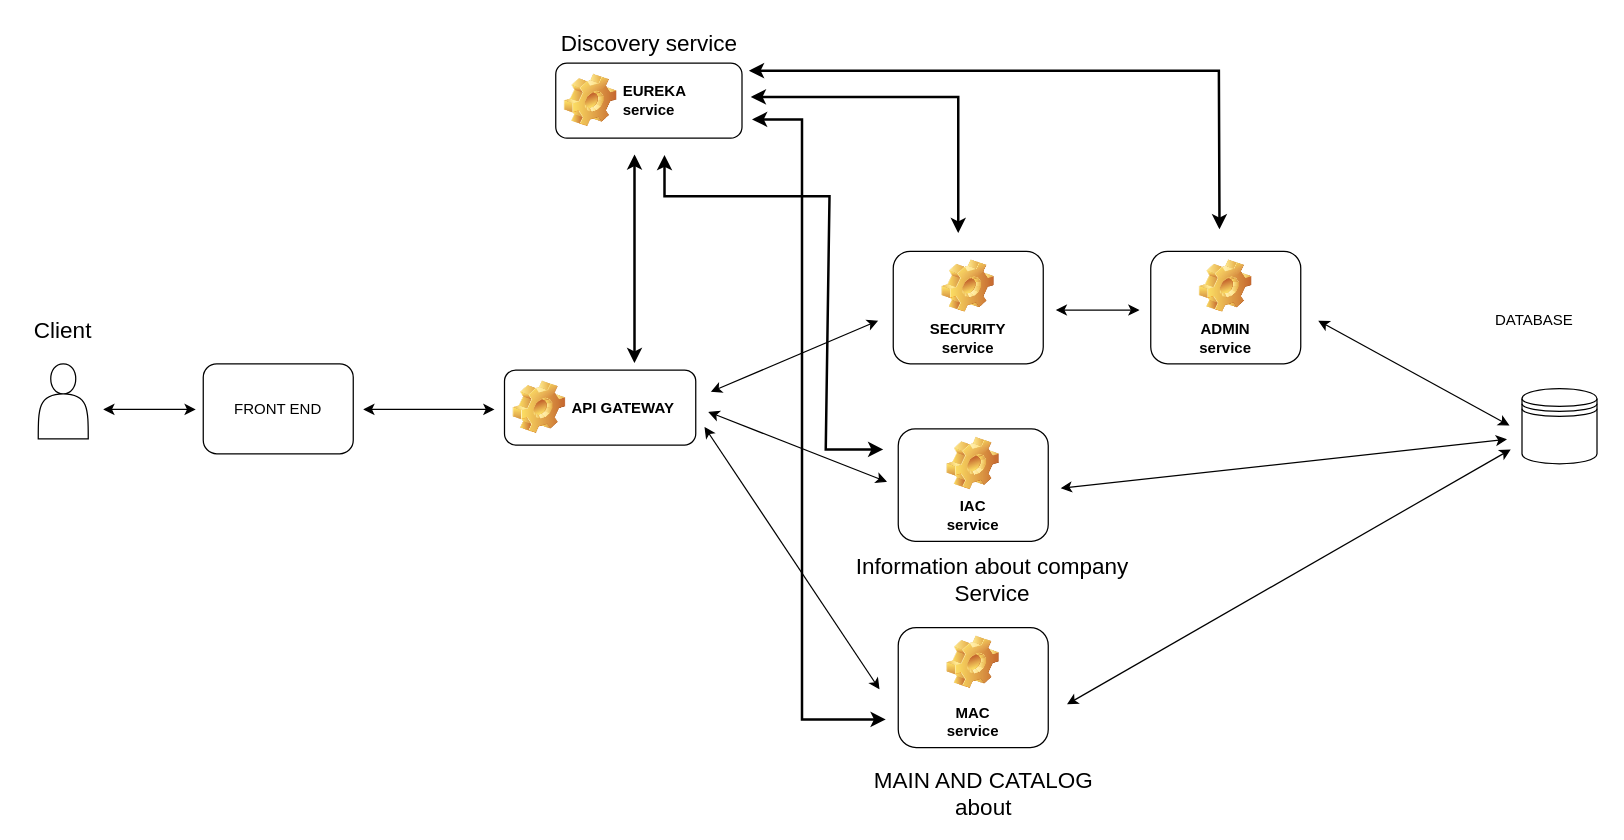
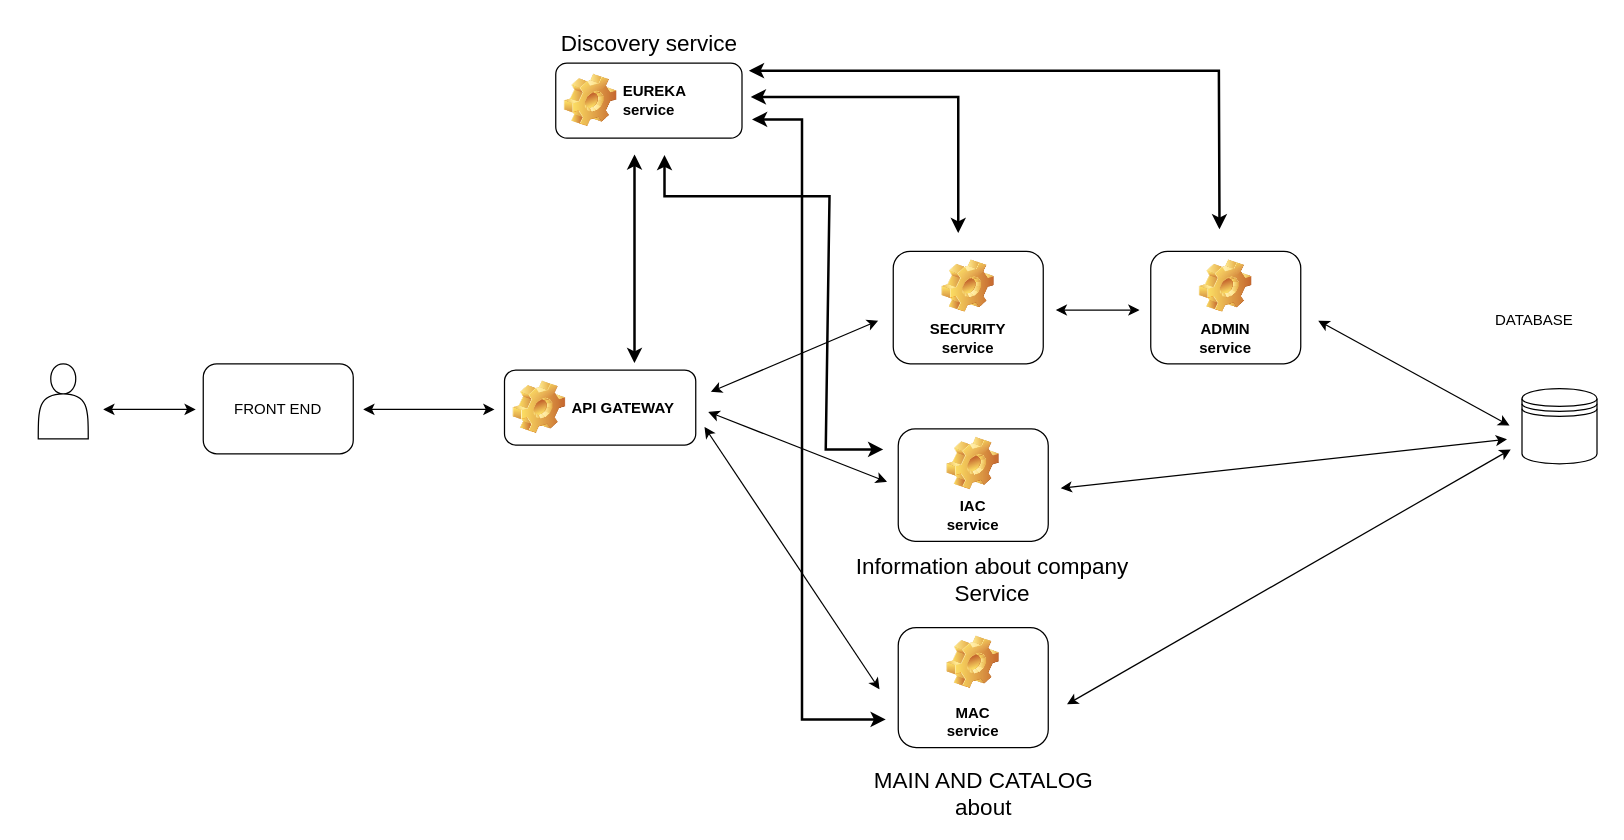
(63, 331) -> none
